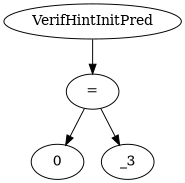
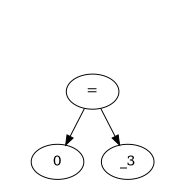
(93, 21) -> none
